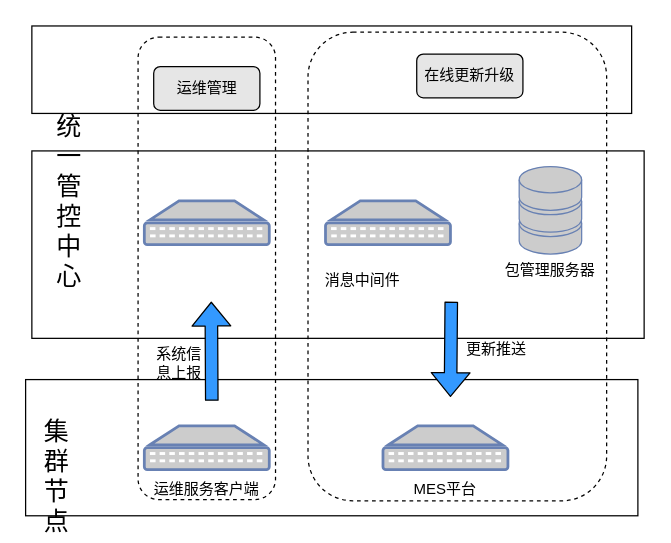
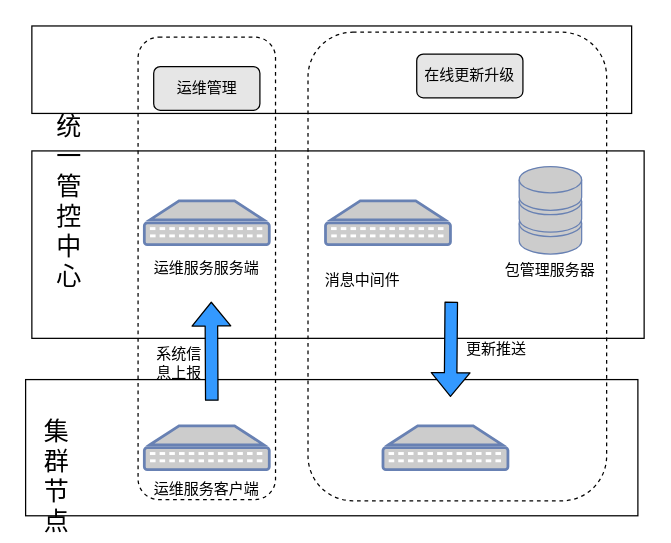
none -> (207, 268)
(446, 489) -> none
